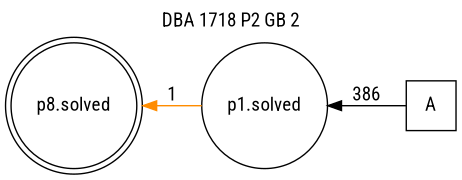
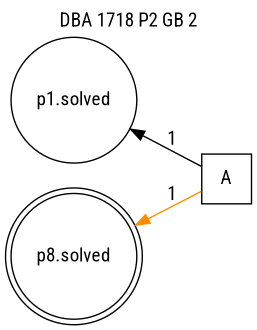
(367, 95) -> (172, 140)
(179, 106) -> (175, 205)
